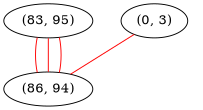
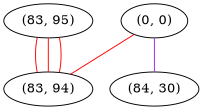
(154, 21) -> (154, 21)
(48, 89) -> (48, 89)
none -> (154, 89)
